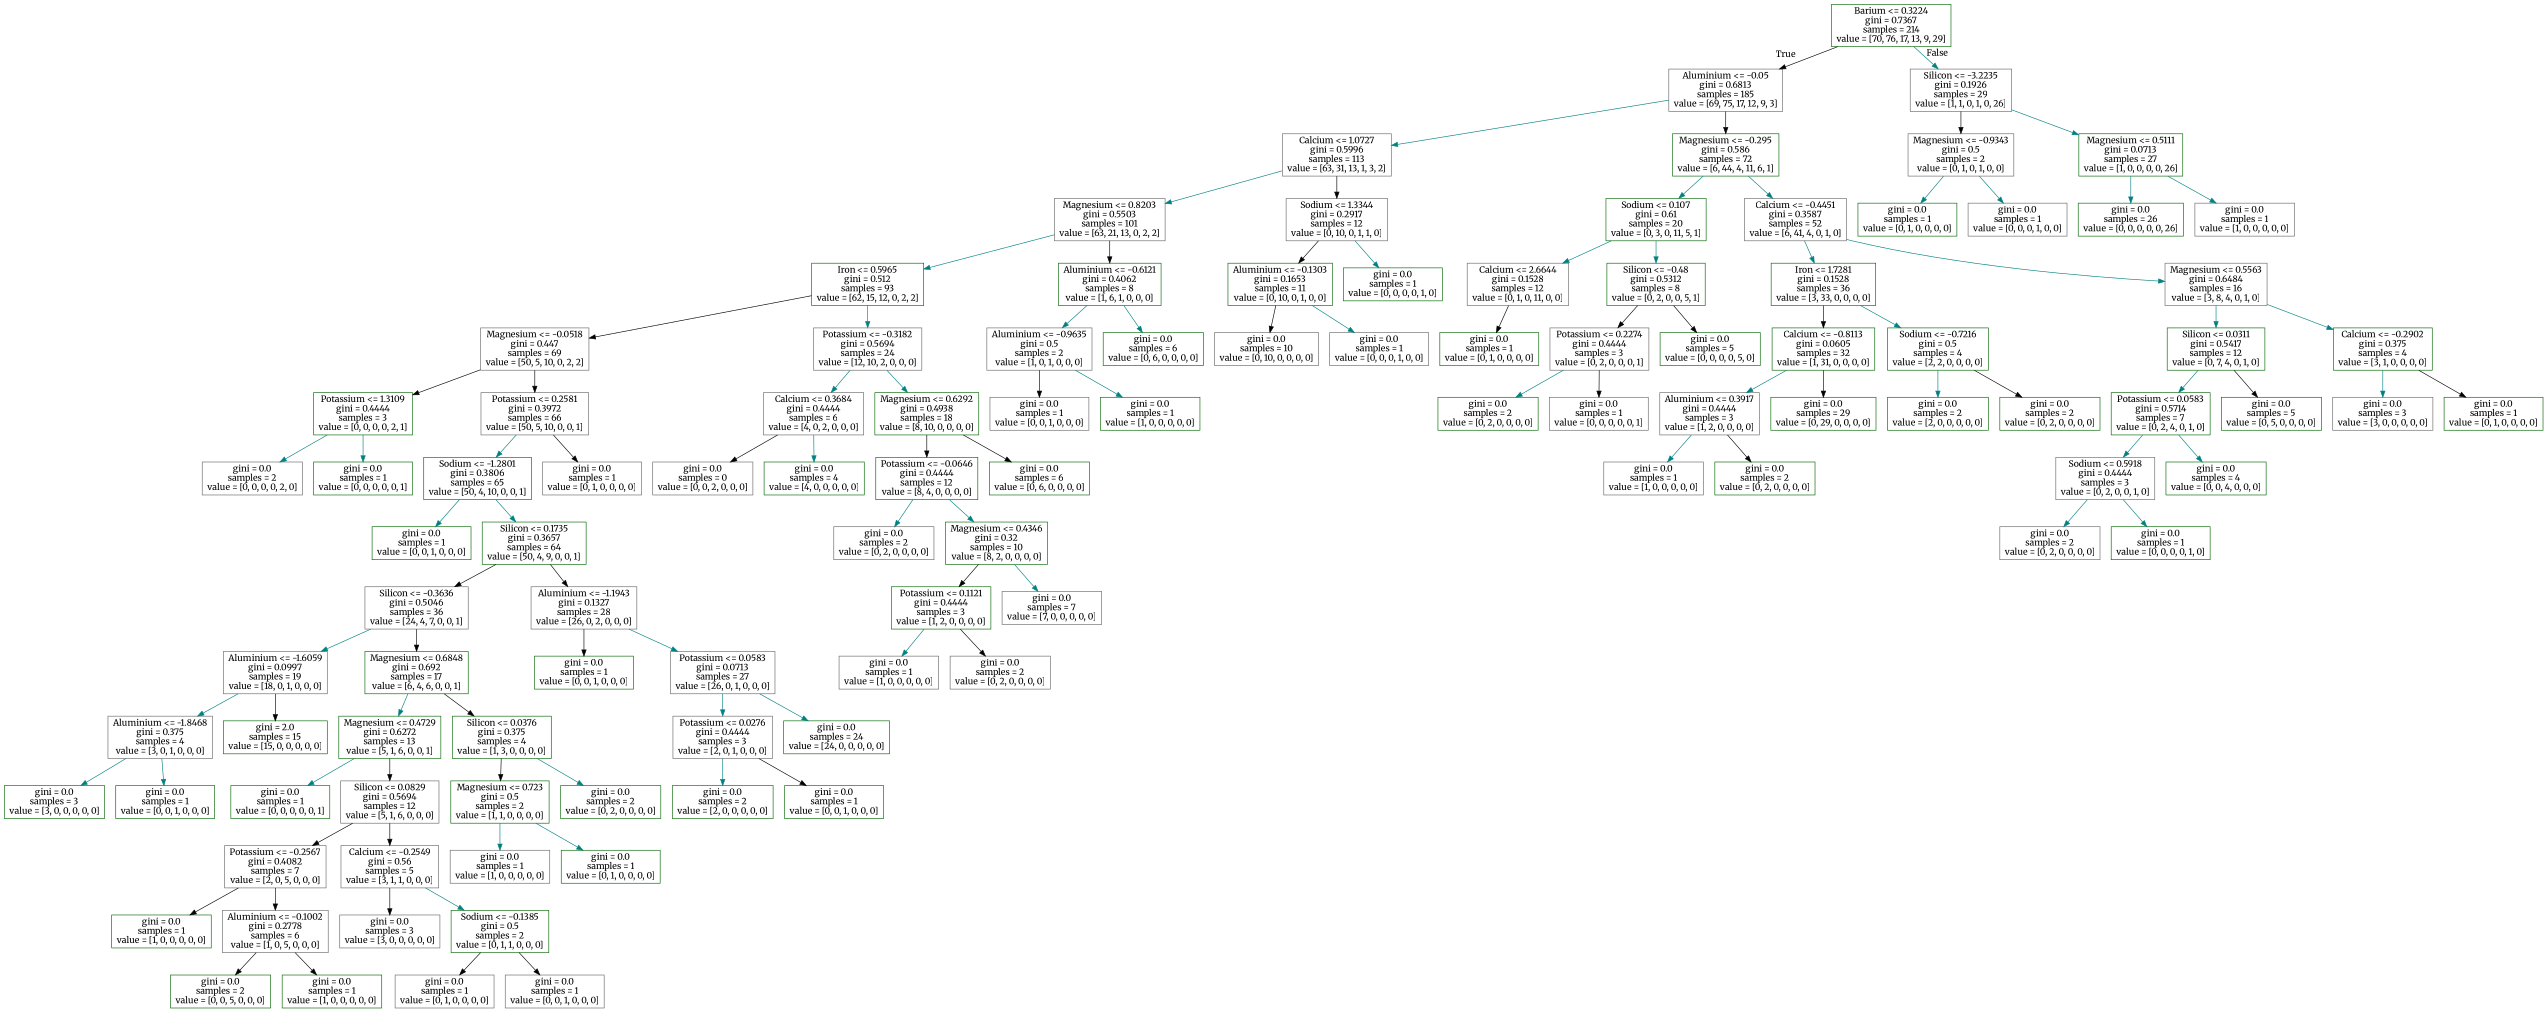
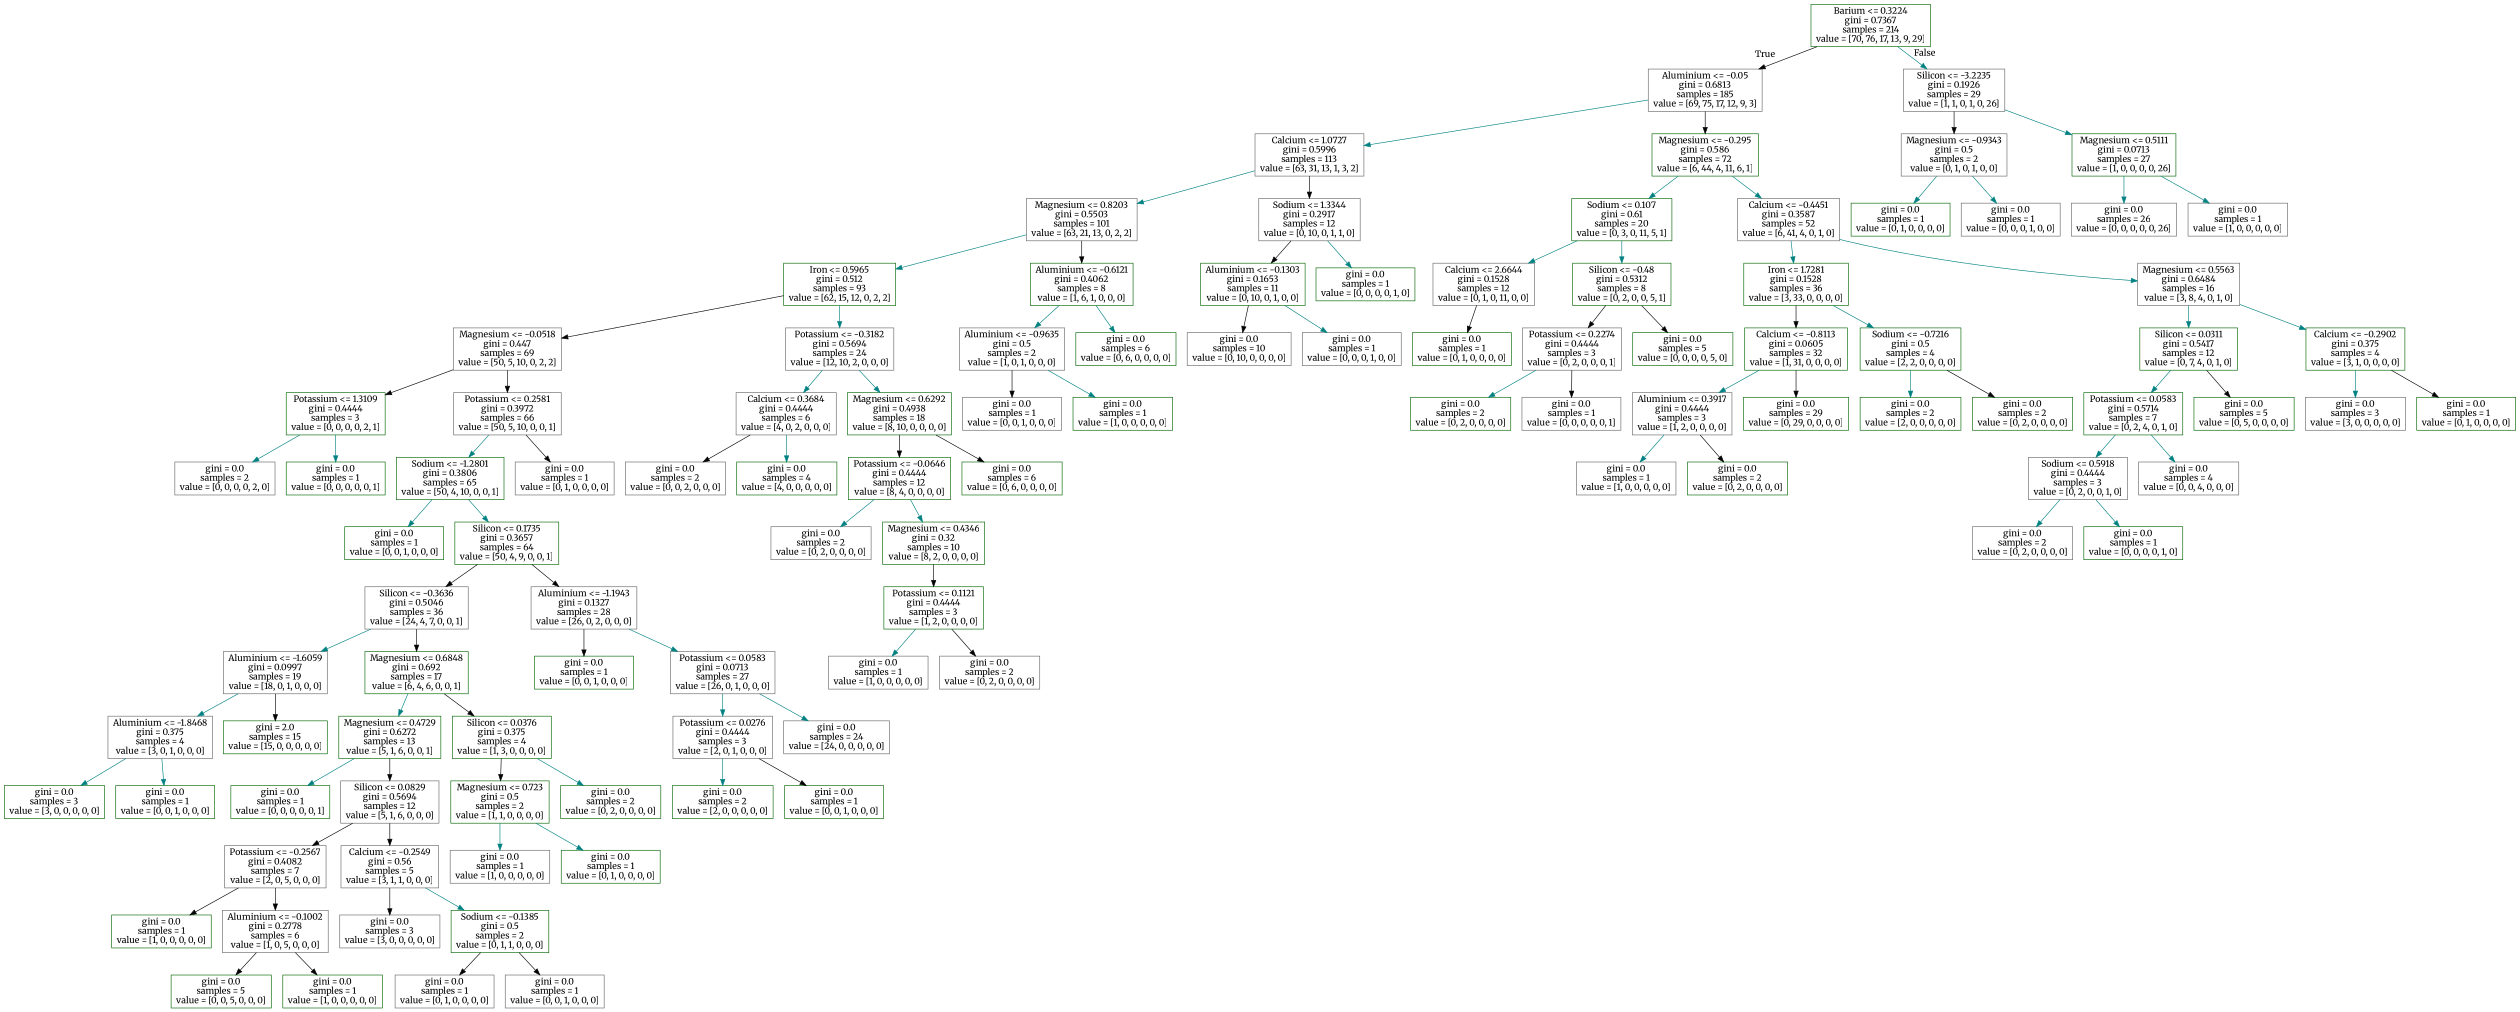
(2131, 220) -> (2124, 220)
(703, 478) -> (675, 478)
(2216, 478) -> (2189, 478)
(1052, 608) -> none
(837, 737) -> (837, 737)
(221, 992) -> (221, 992)
